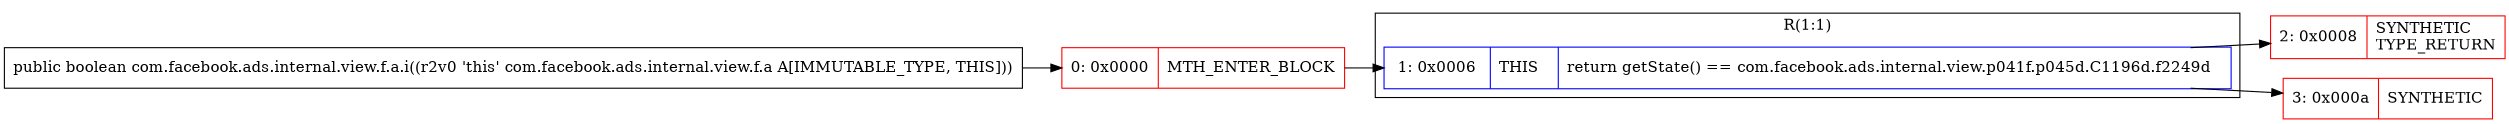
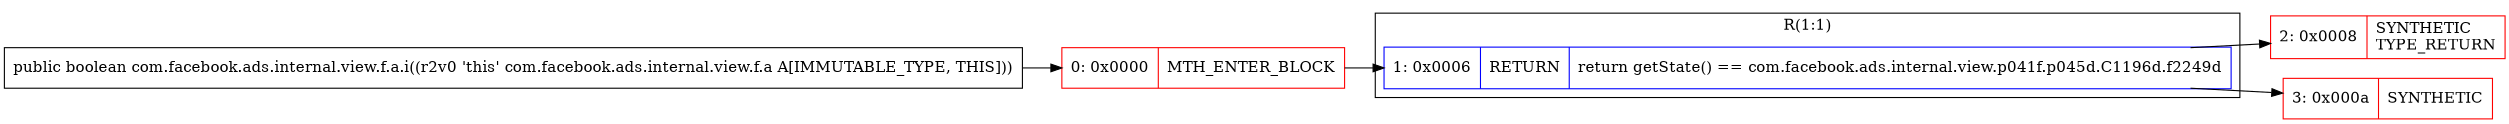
(1519, 67) -> (1525, 67)
